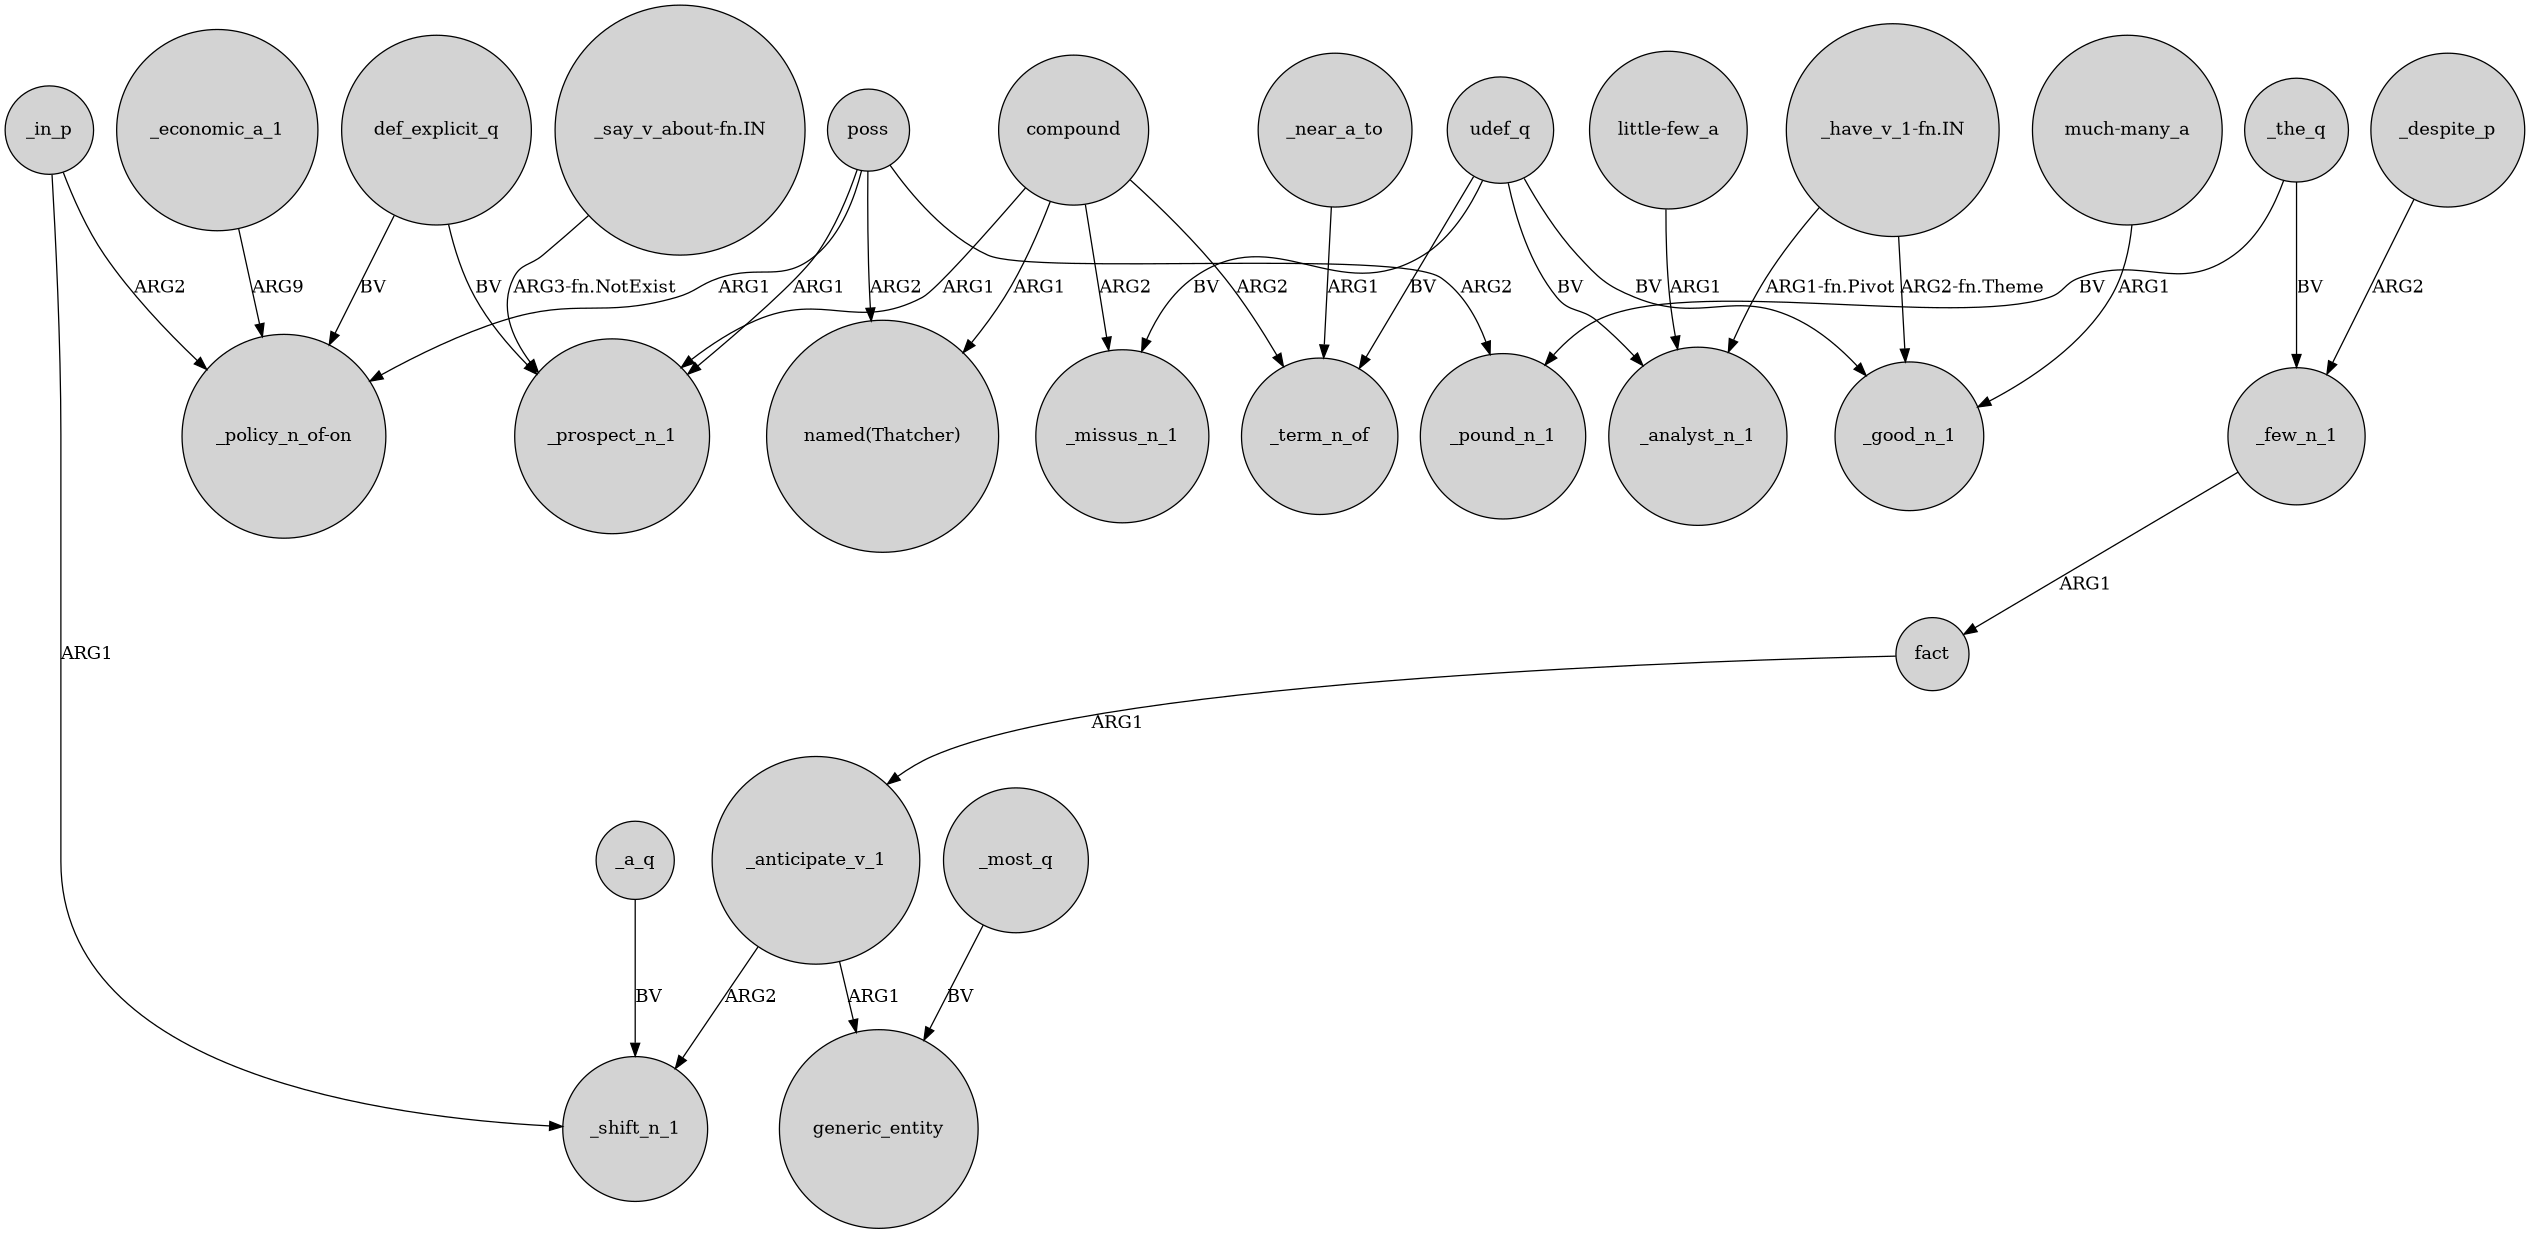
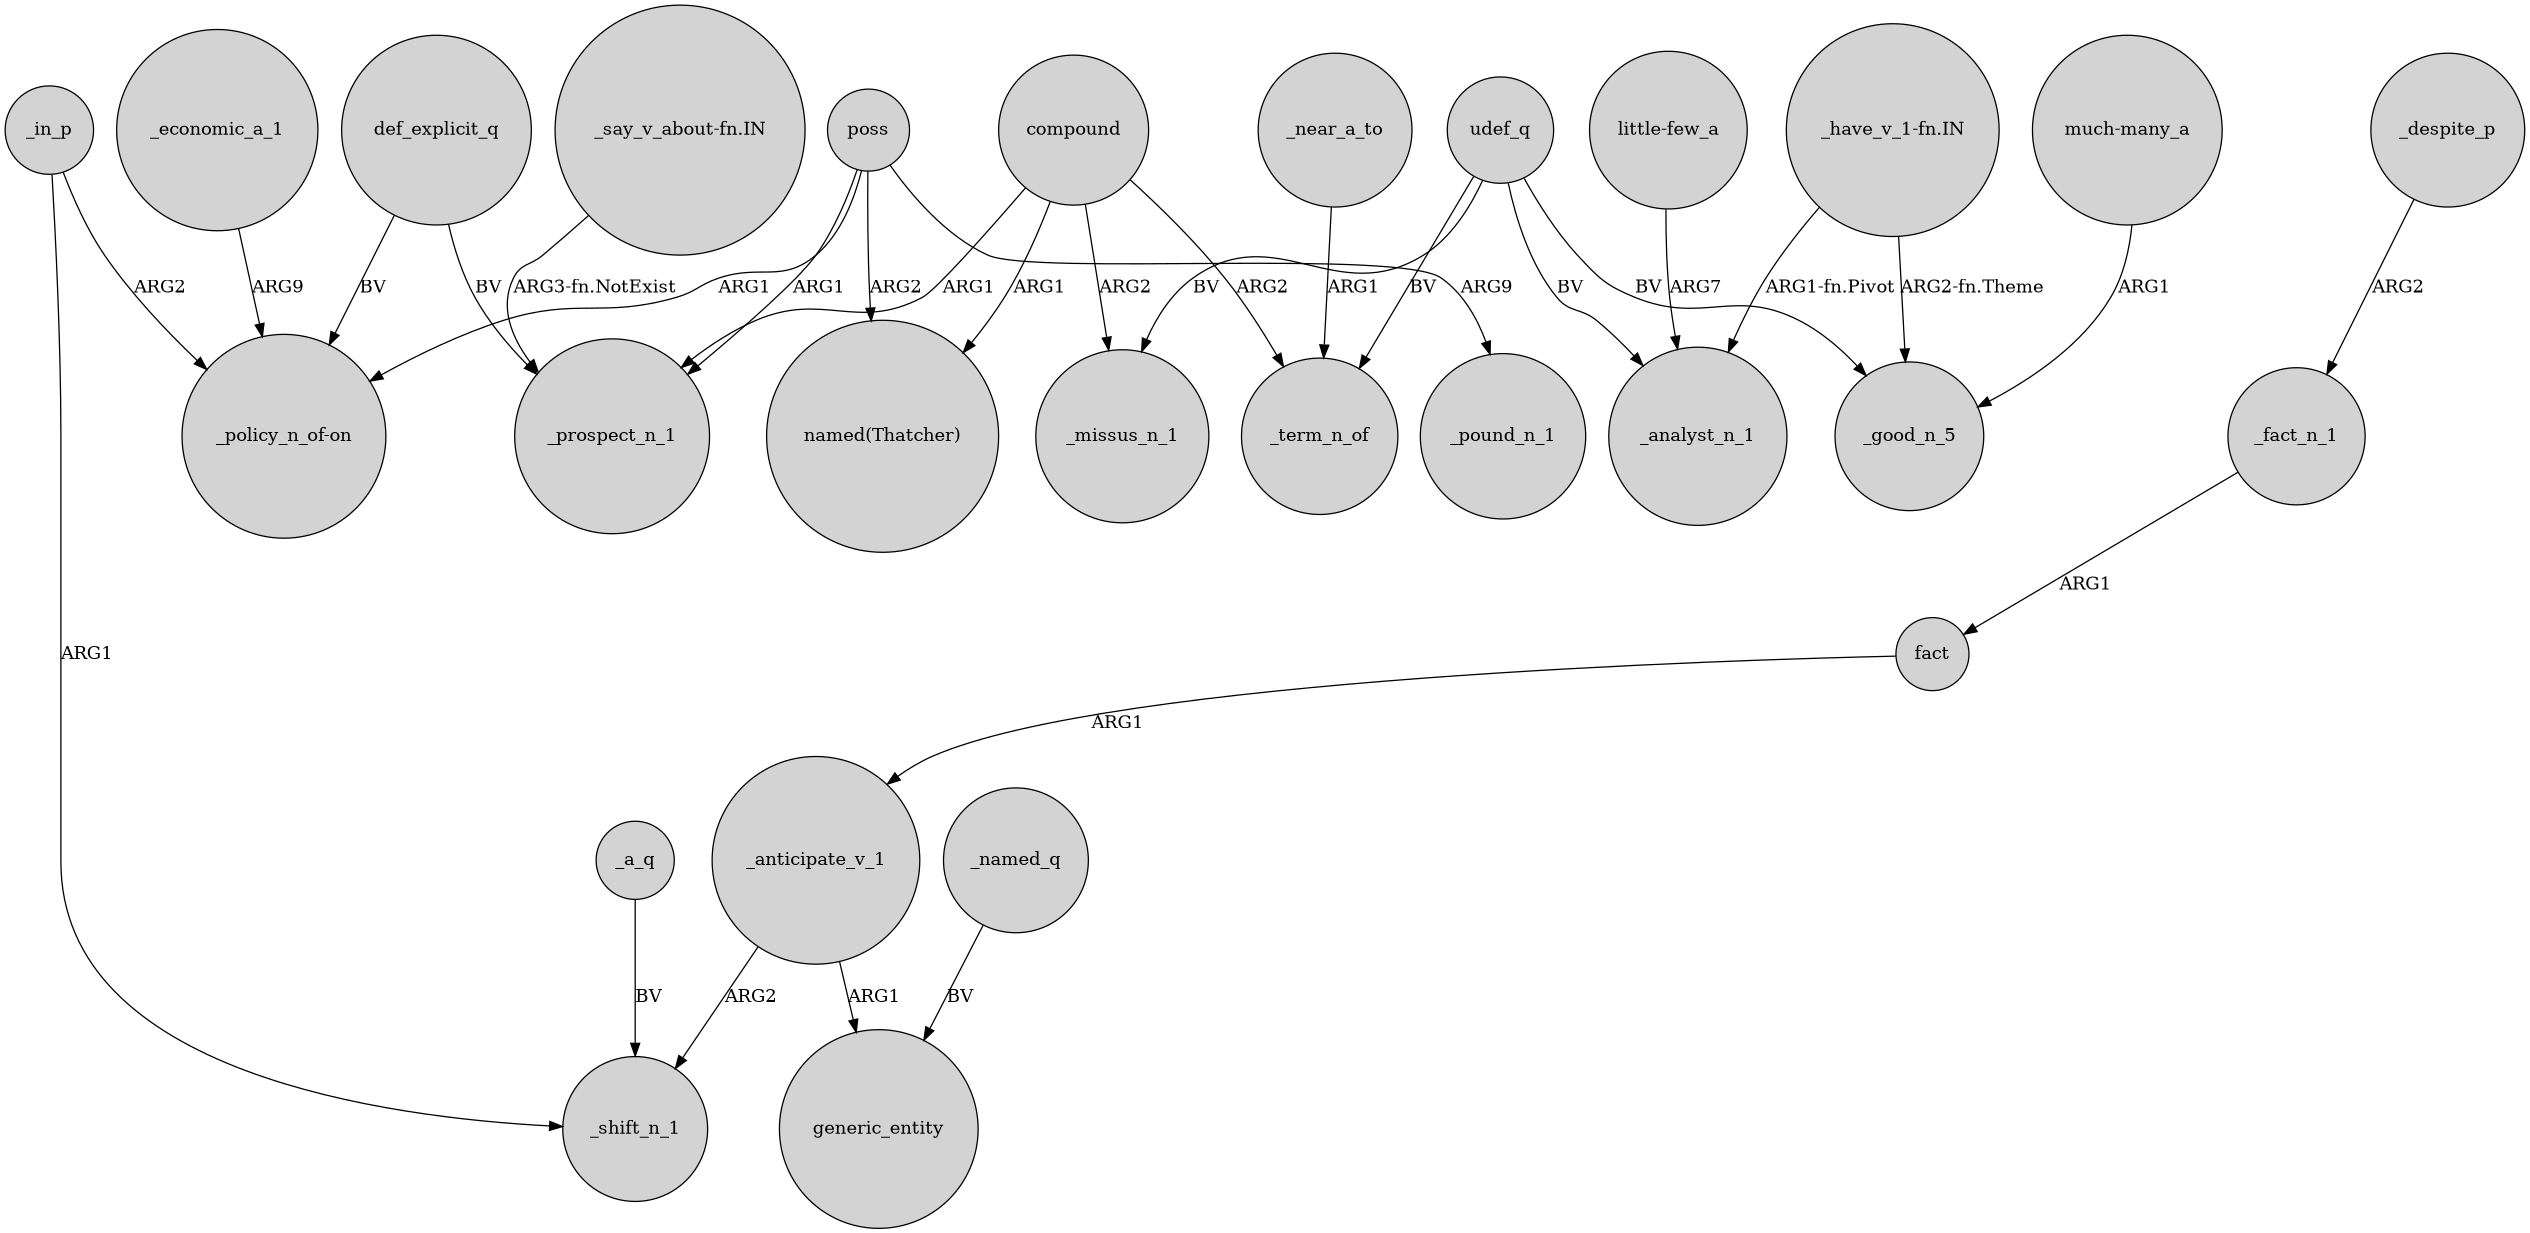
(2297, 130) -> none
(1487, 288) -> (1487, 288)
(1696, 288) -> (1696, 288)
(1909, 436) -> (1909, 436)
(2297, 436) -> (2297, 436)
(1016, 860) -> (1016, 860)
